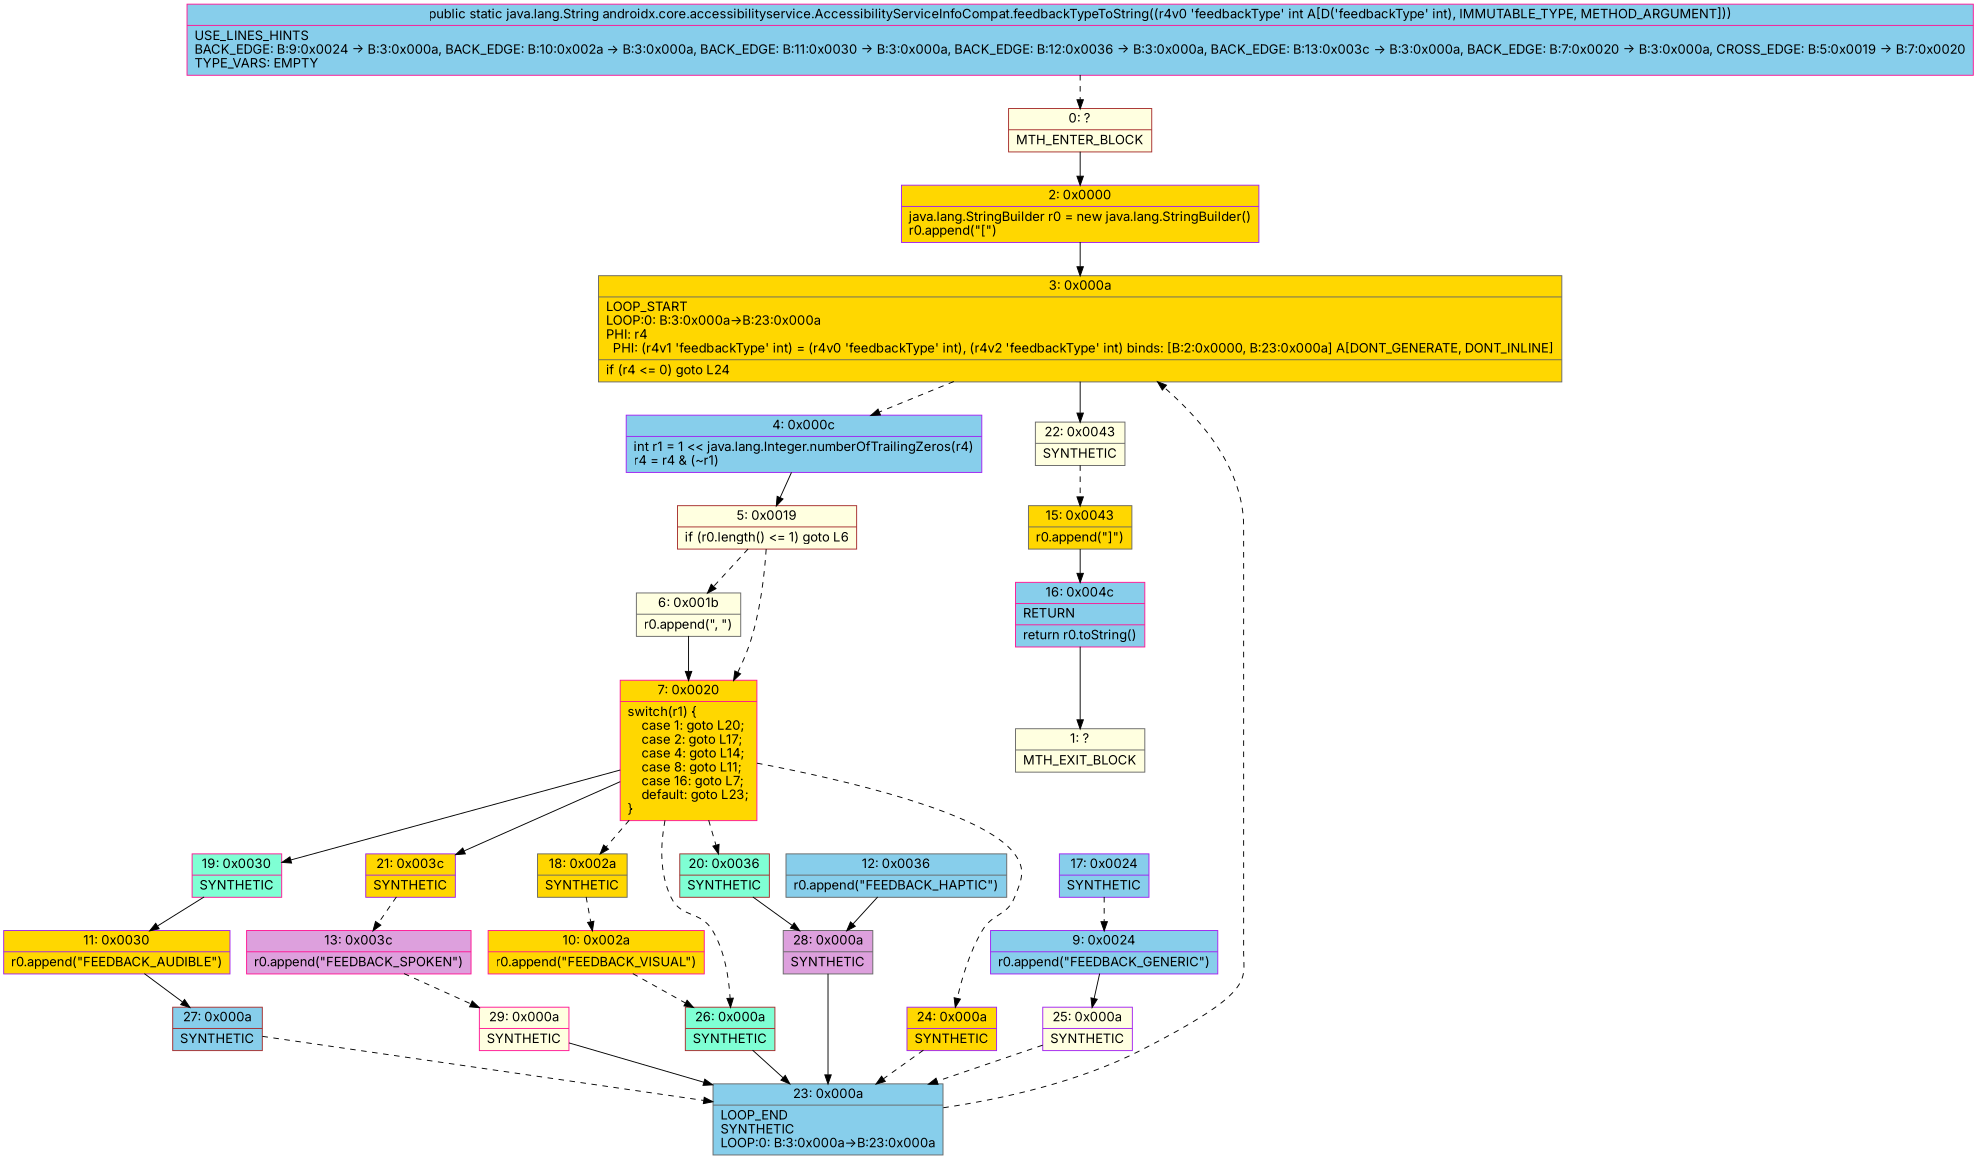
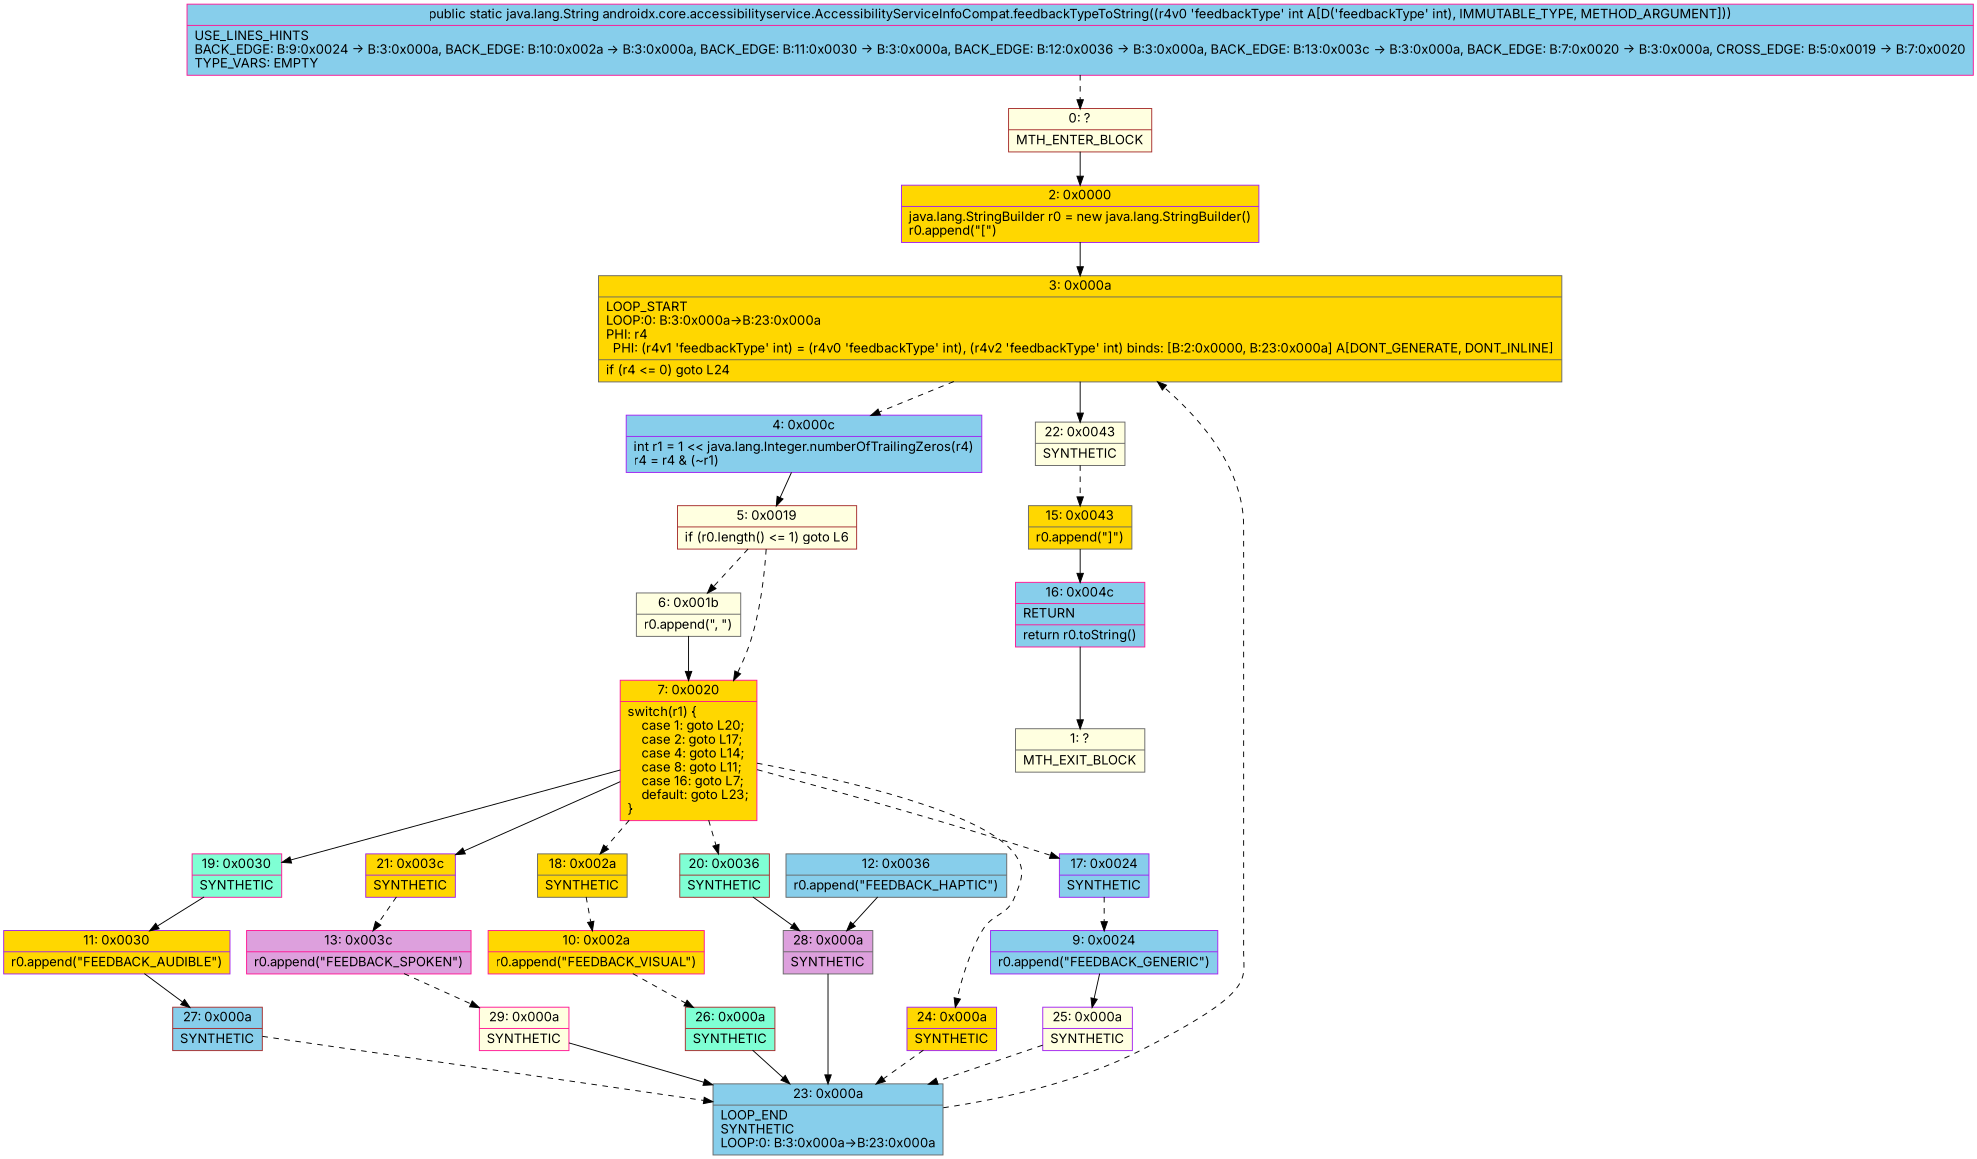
(688, 913) -> (904, 811)
